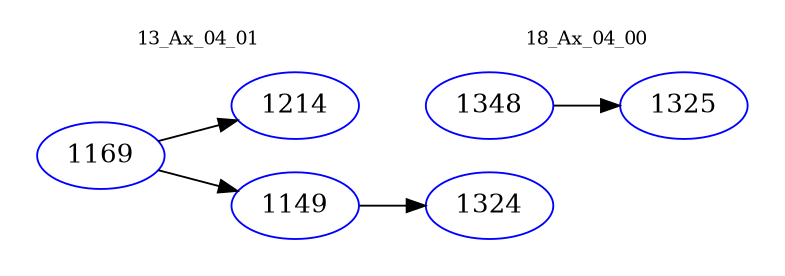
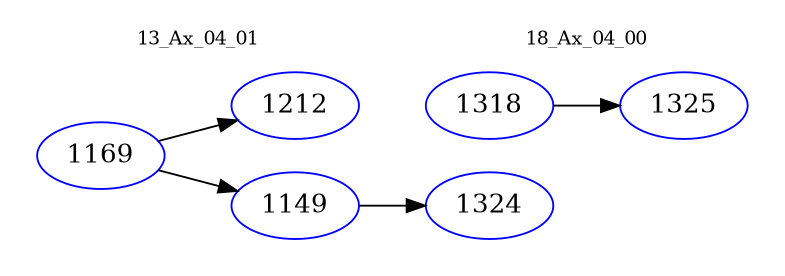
(295, 106) -> (295, 106)
(490, 106) -> (490, 106)
